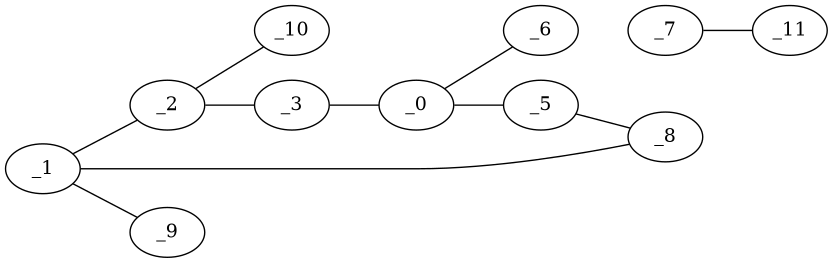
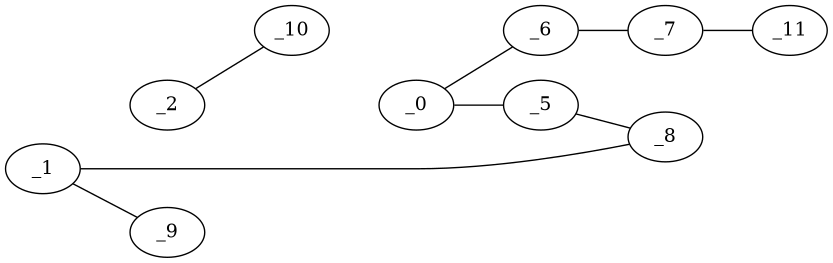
none -> (603, 30)
(292, 105) -> none
(105, 137) -> none
